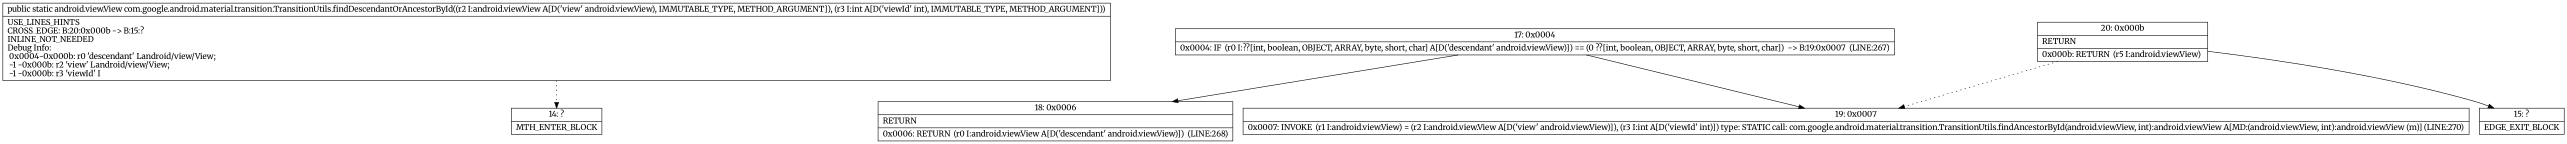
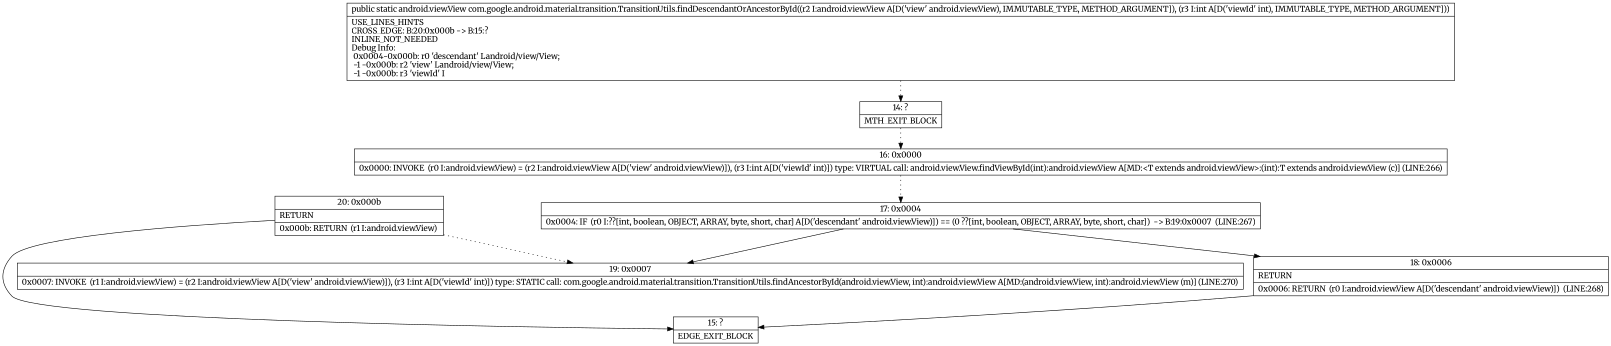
(2123, 55) -> (359, 229)
(557, 128) -> (901, 121)
none -> (901, 162)
none -> (1009, 313)
